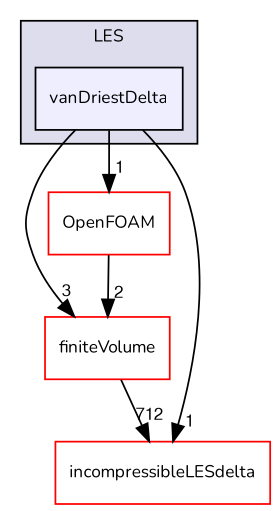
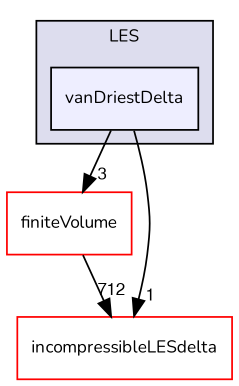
(109, 223) -> none
